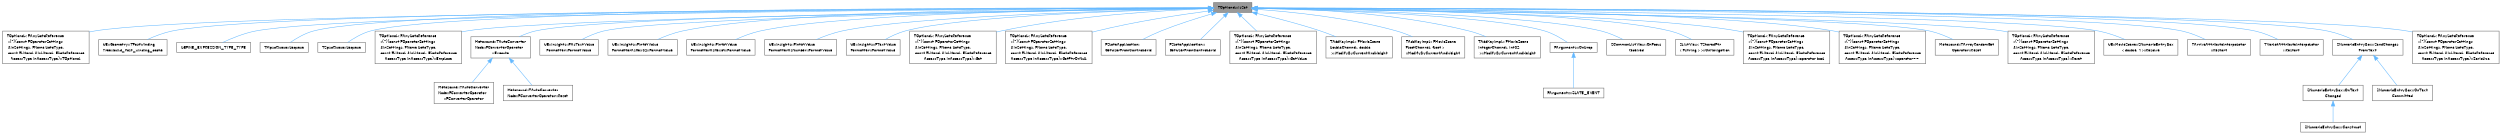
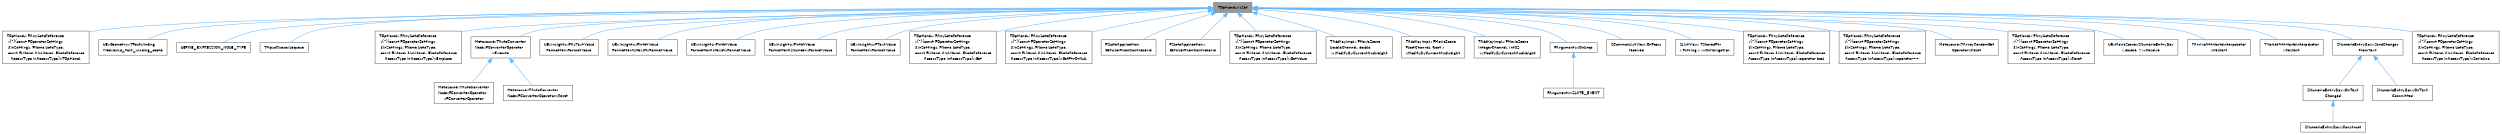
(214, 47) -> (214, 47)
(342, 47) -> none
(643, 47) -> (643, 47)
